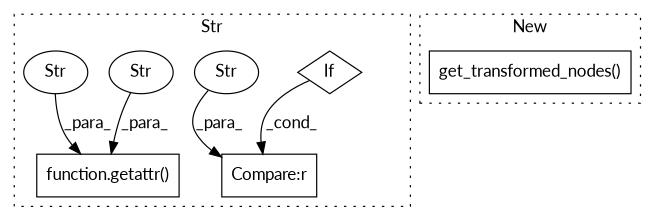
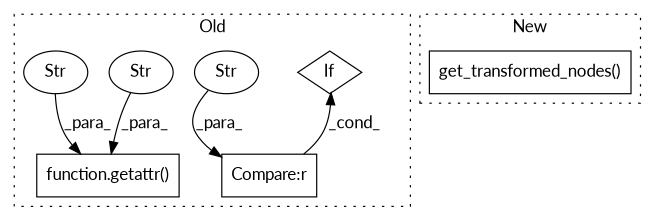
(212, 28) -> (212, 28)
(274, 103) -> (323, 133)
